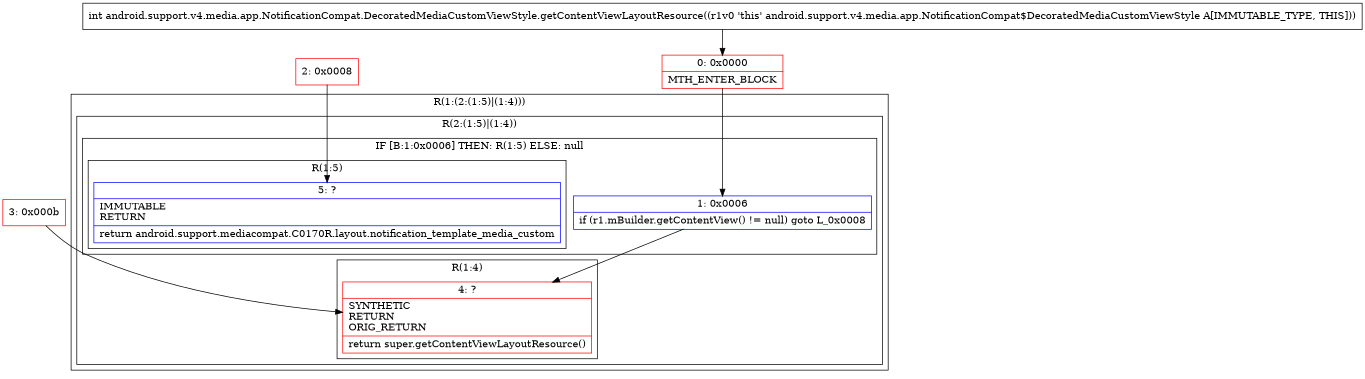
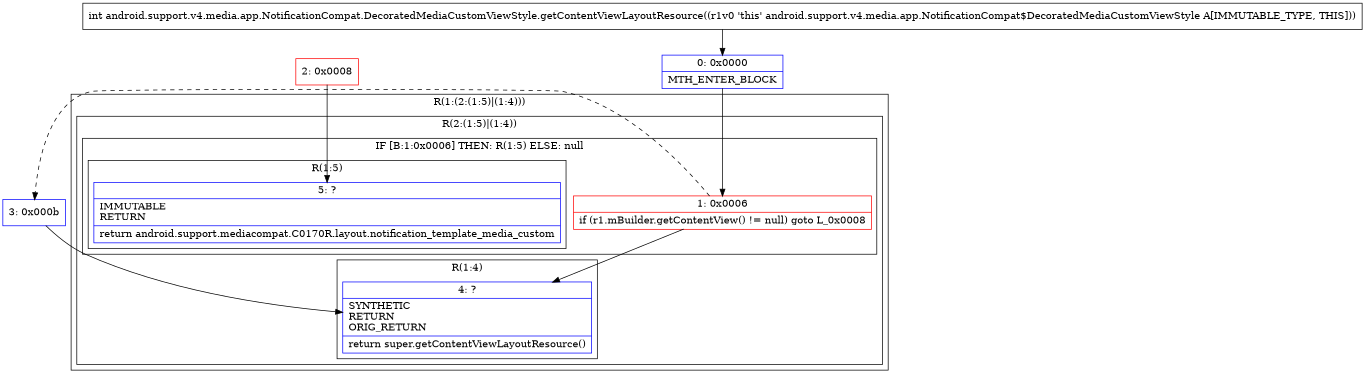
(722, 72) -> (722, 72)
none -> (357, 89)
(34, 213) -> (34, 213)
(722, 213) -> (722, 213)
(467, 318) -> (467, 318)
